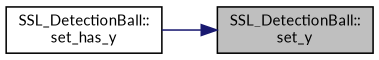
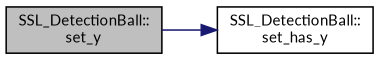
(181, 30) -> (181, 30)
